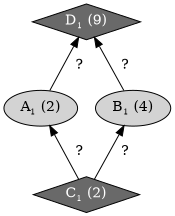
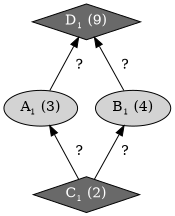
(49, 107) -> (49, 107)
